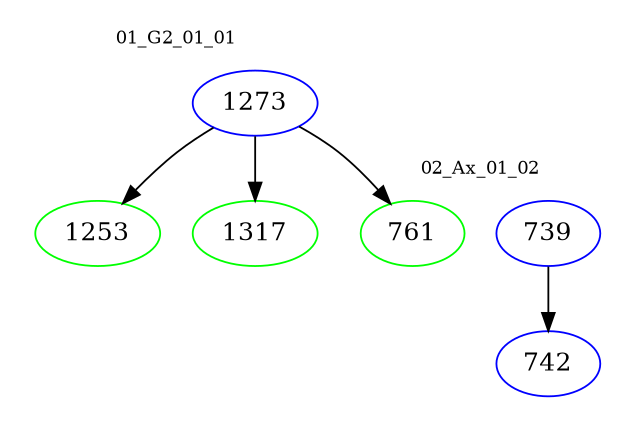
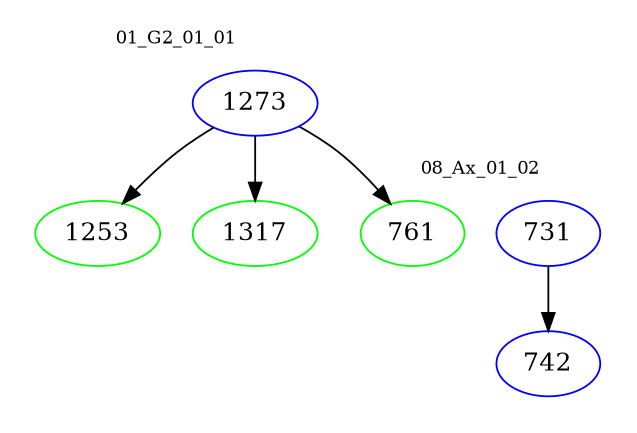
(480, 169) -> (480, 169)
(548, 233) -> (548, 233)
